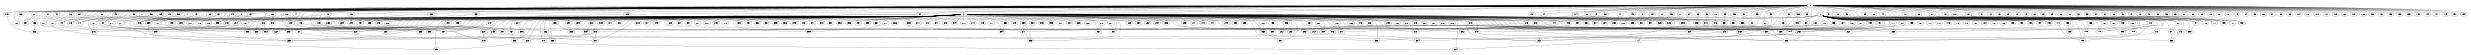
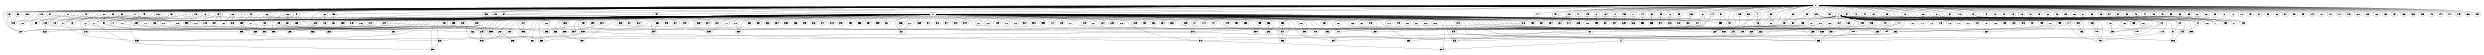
none -> (2030, 14)
none -> (1375, 32)
